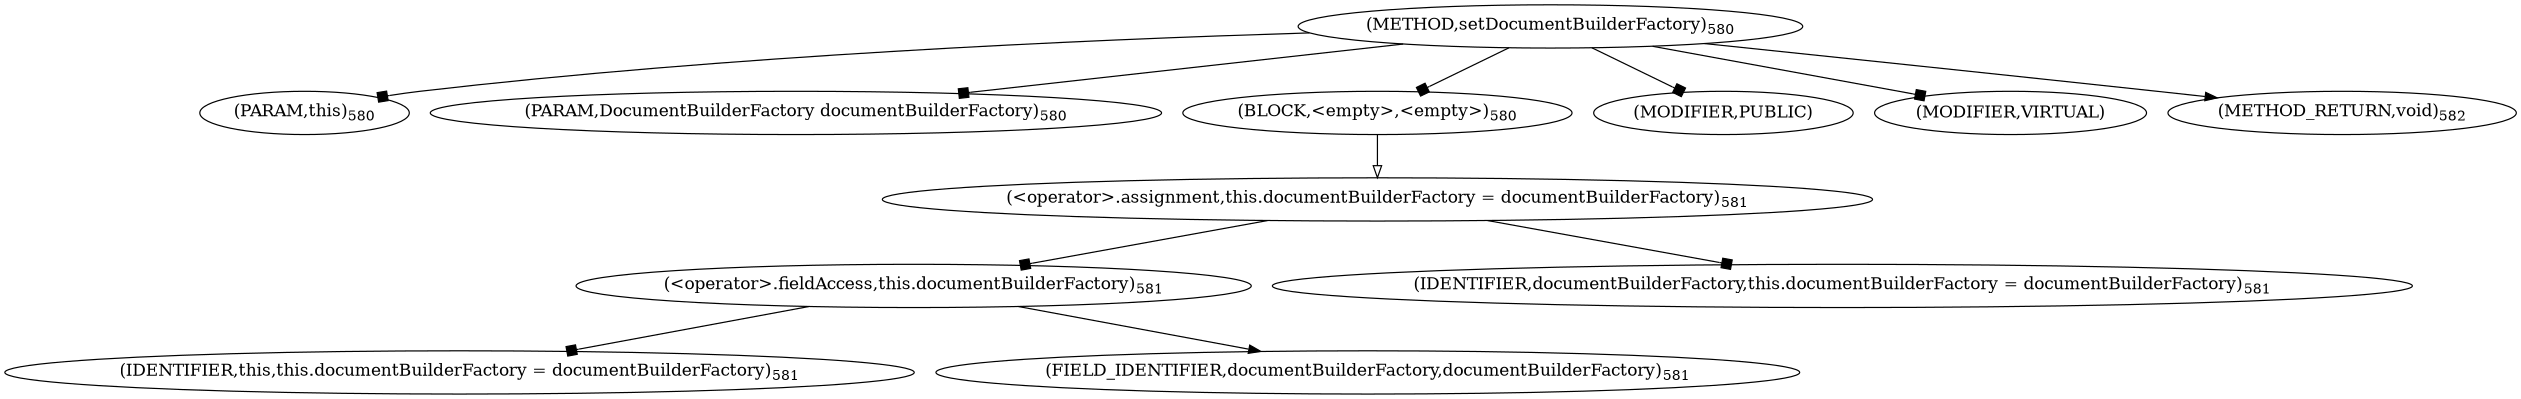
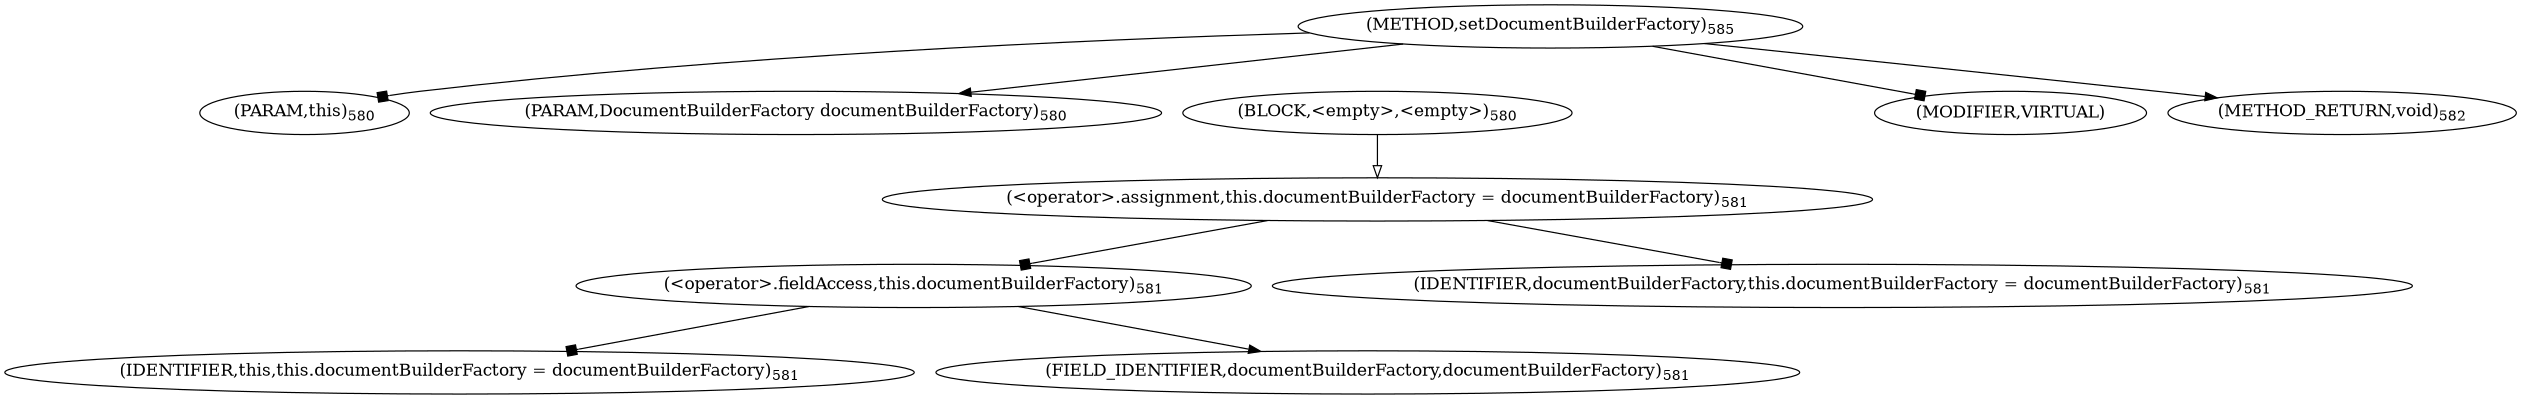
(1721, 25) -> (1721, 25)
(1469, 67) -> none
(1187, 68) -> (1187, 68)
(1723, 113) -> none
